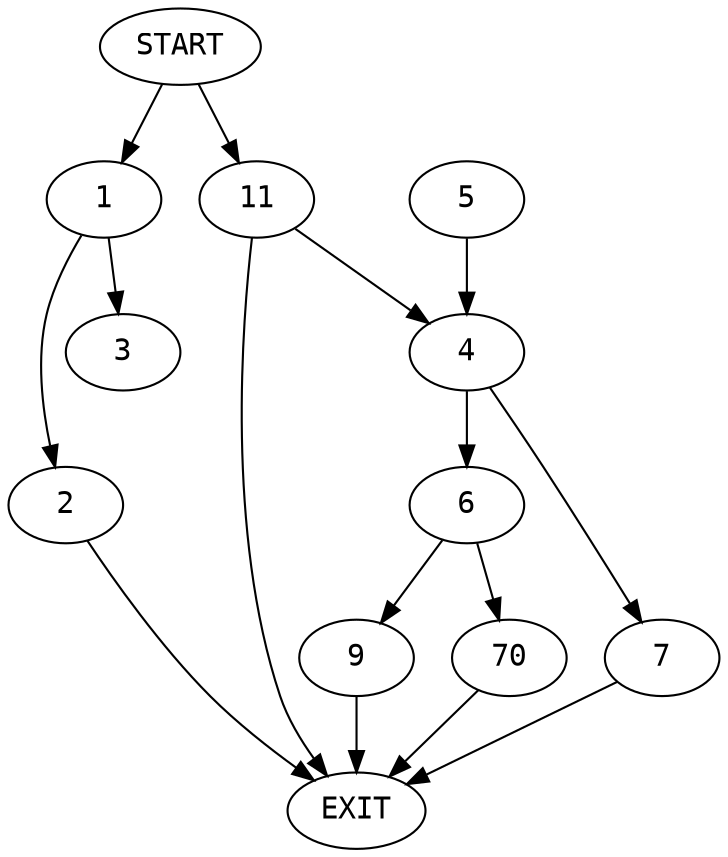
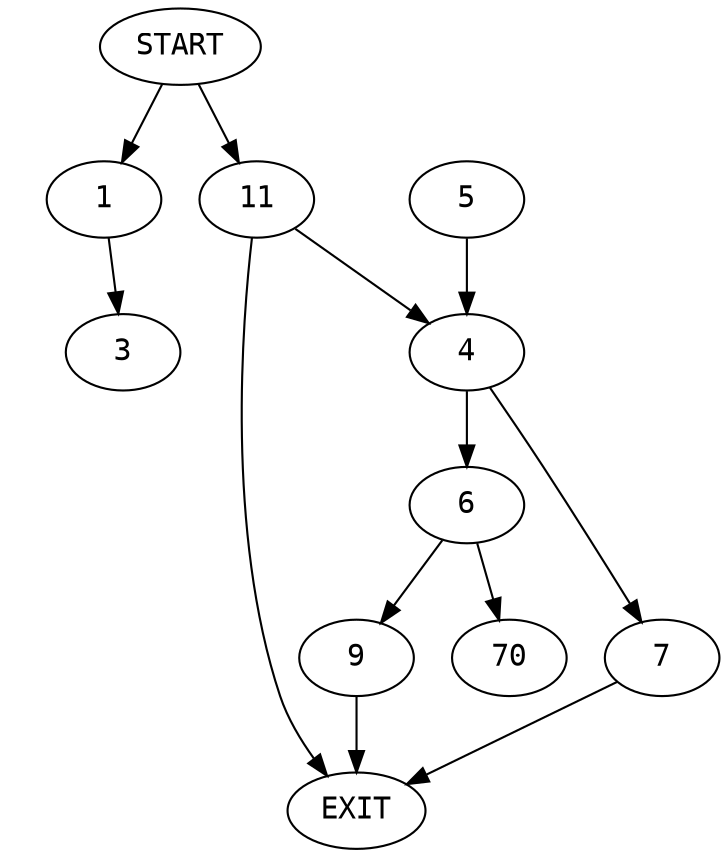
(66, 505) -> none
(442, 726) -> none
